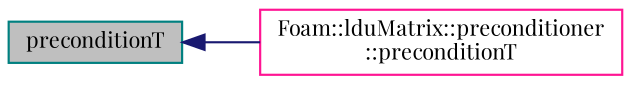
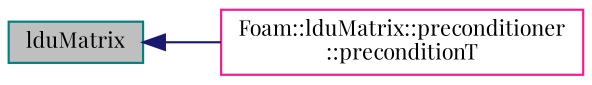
(95, 42) -> (76, 42)
